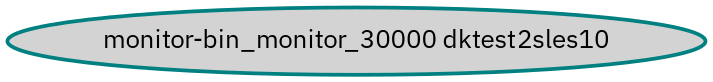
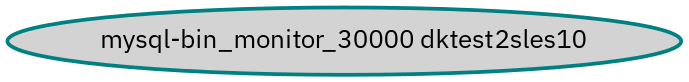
(356, 41) -> (344, 41)
